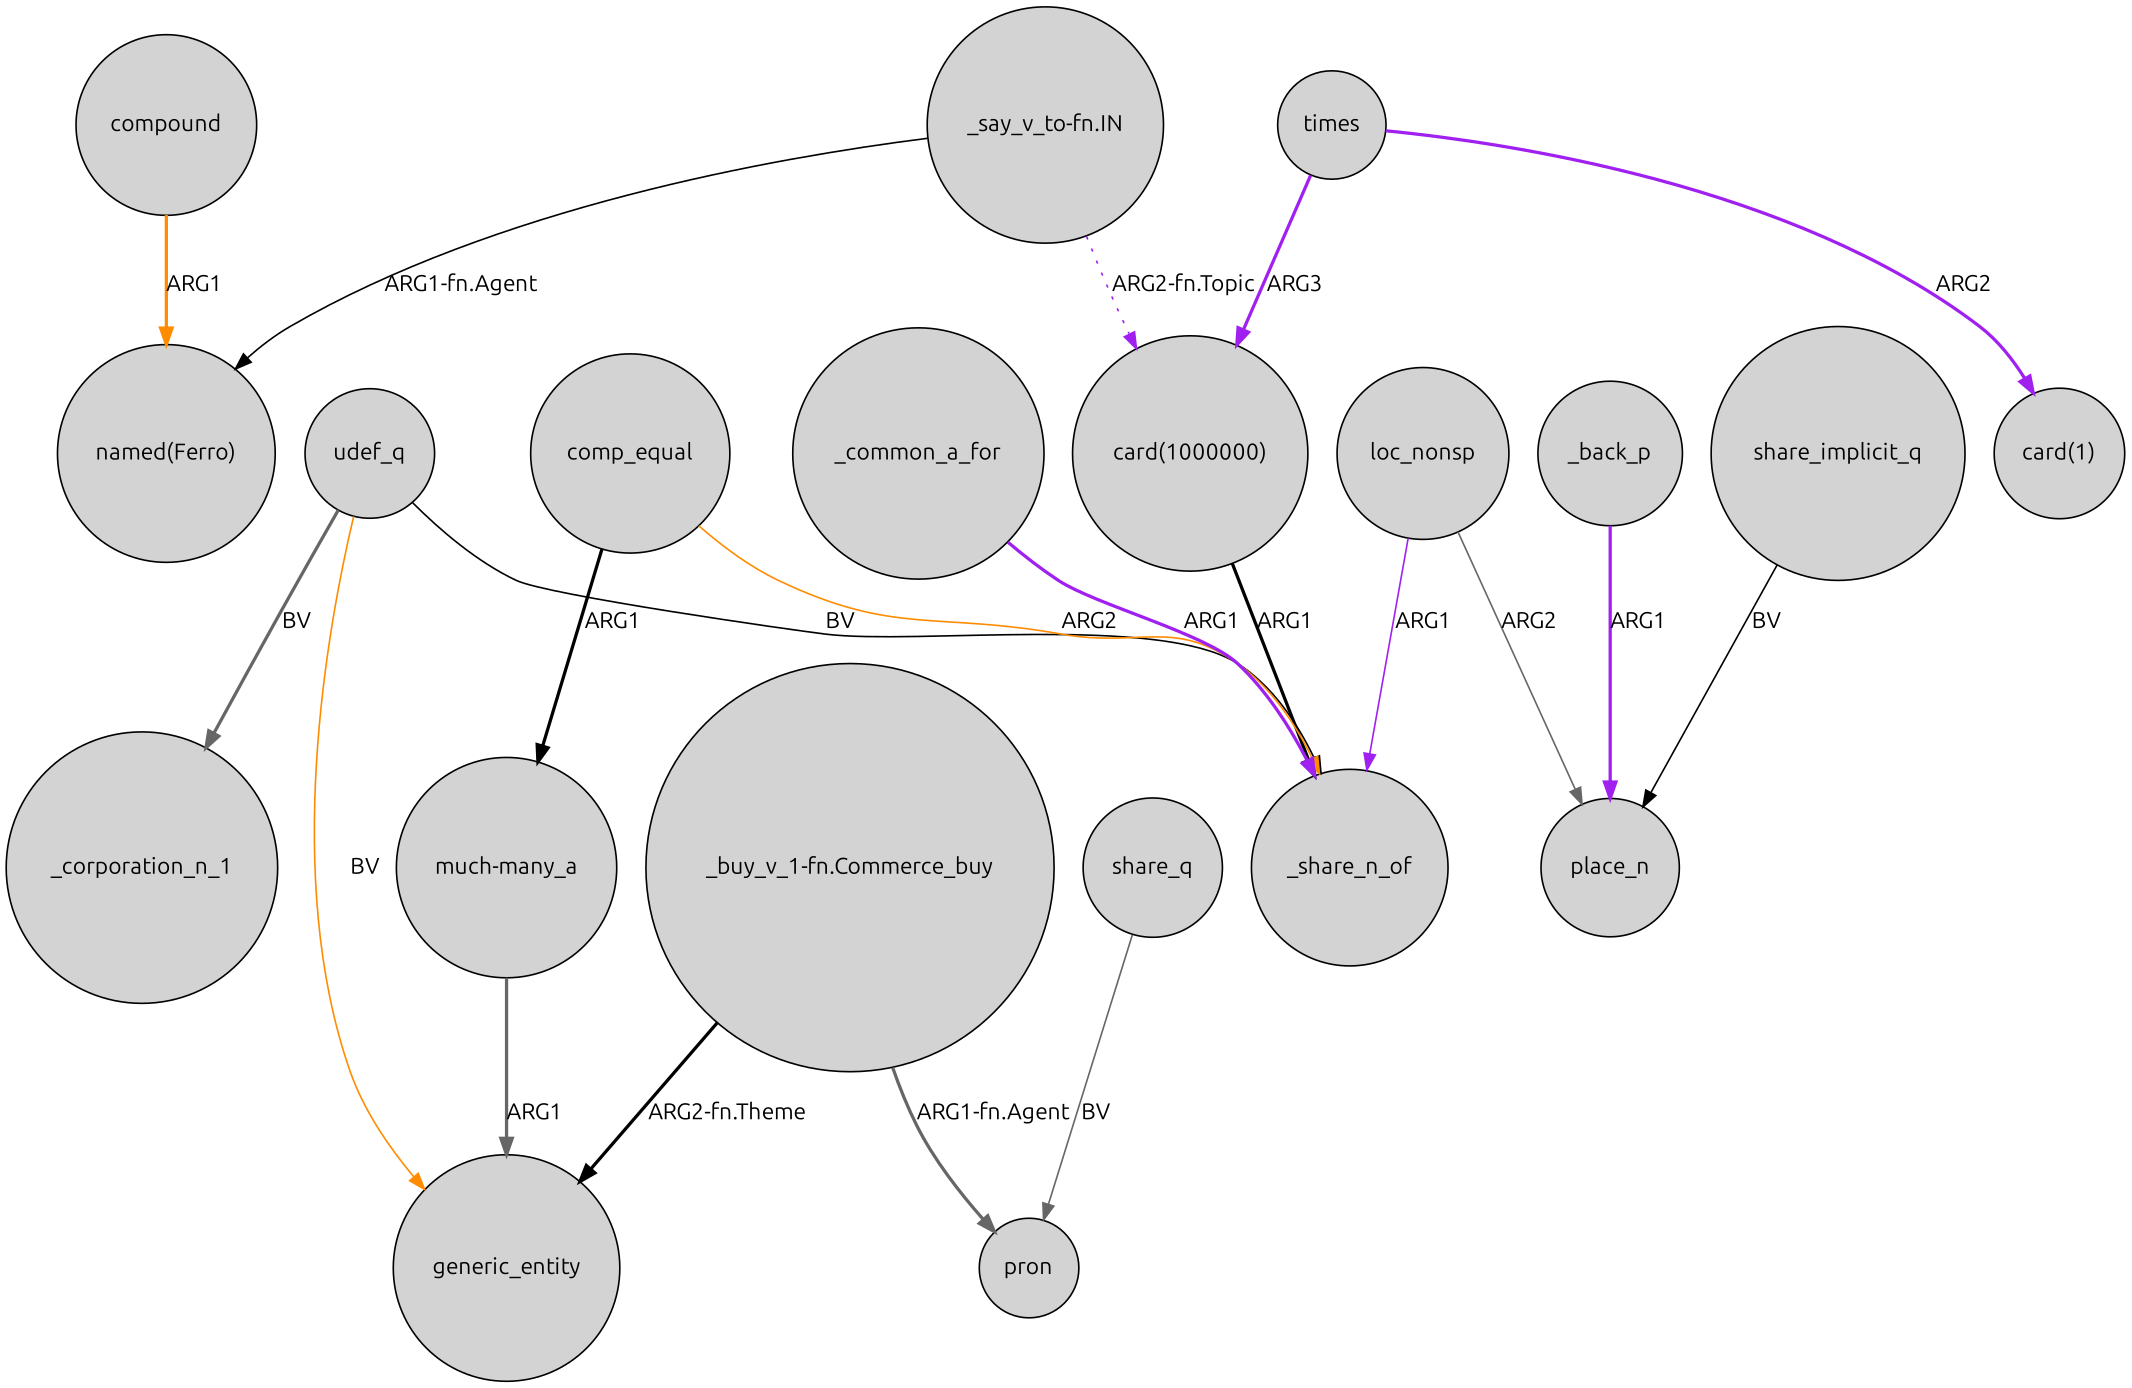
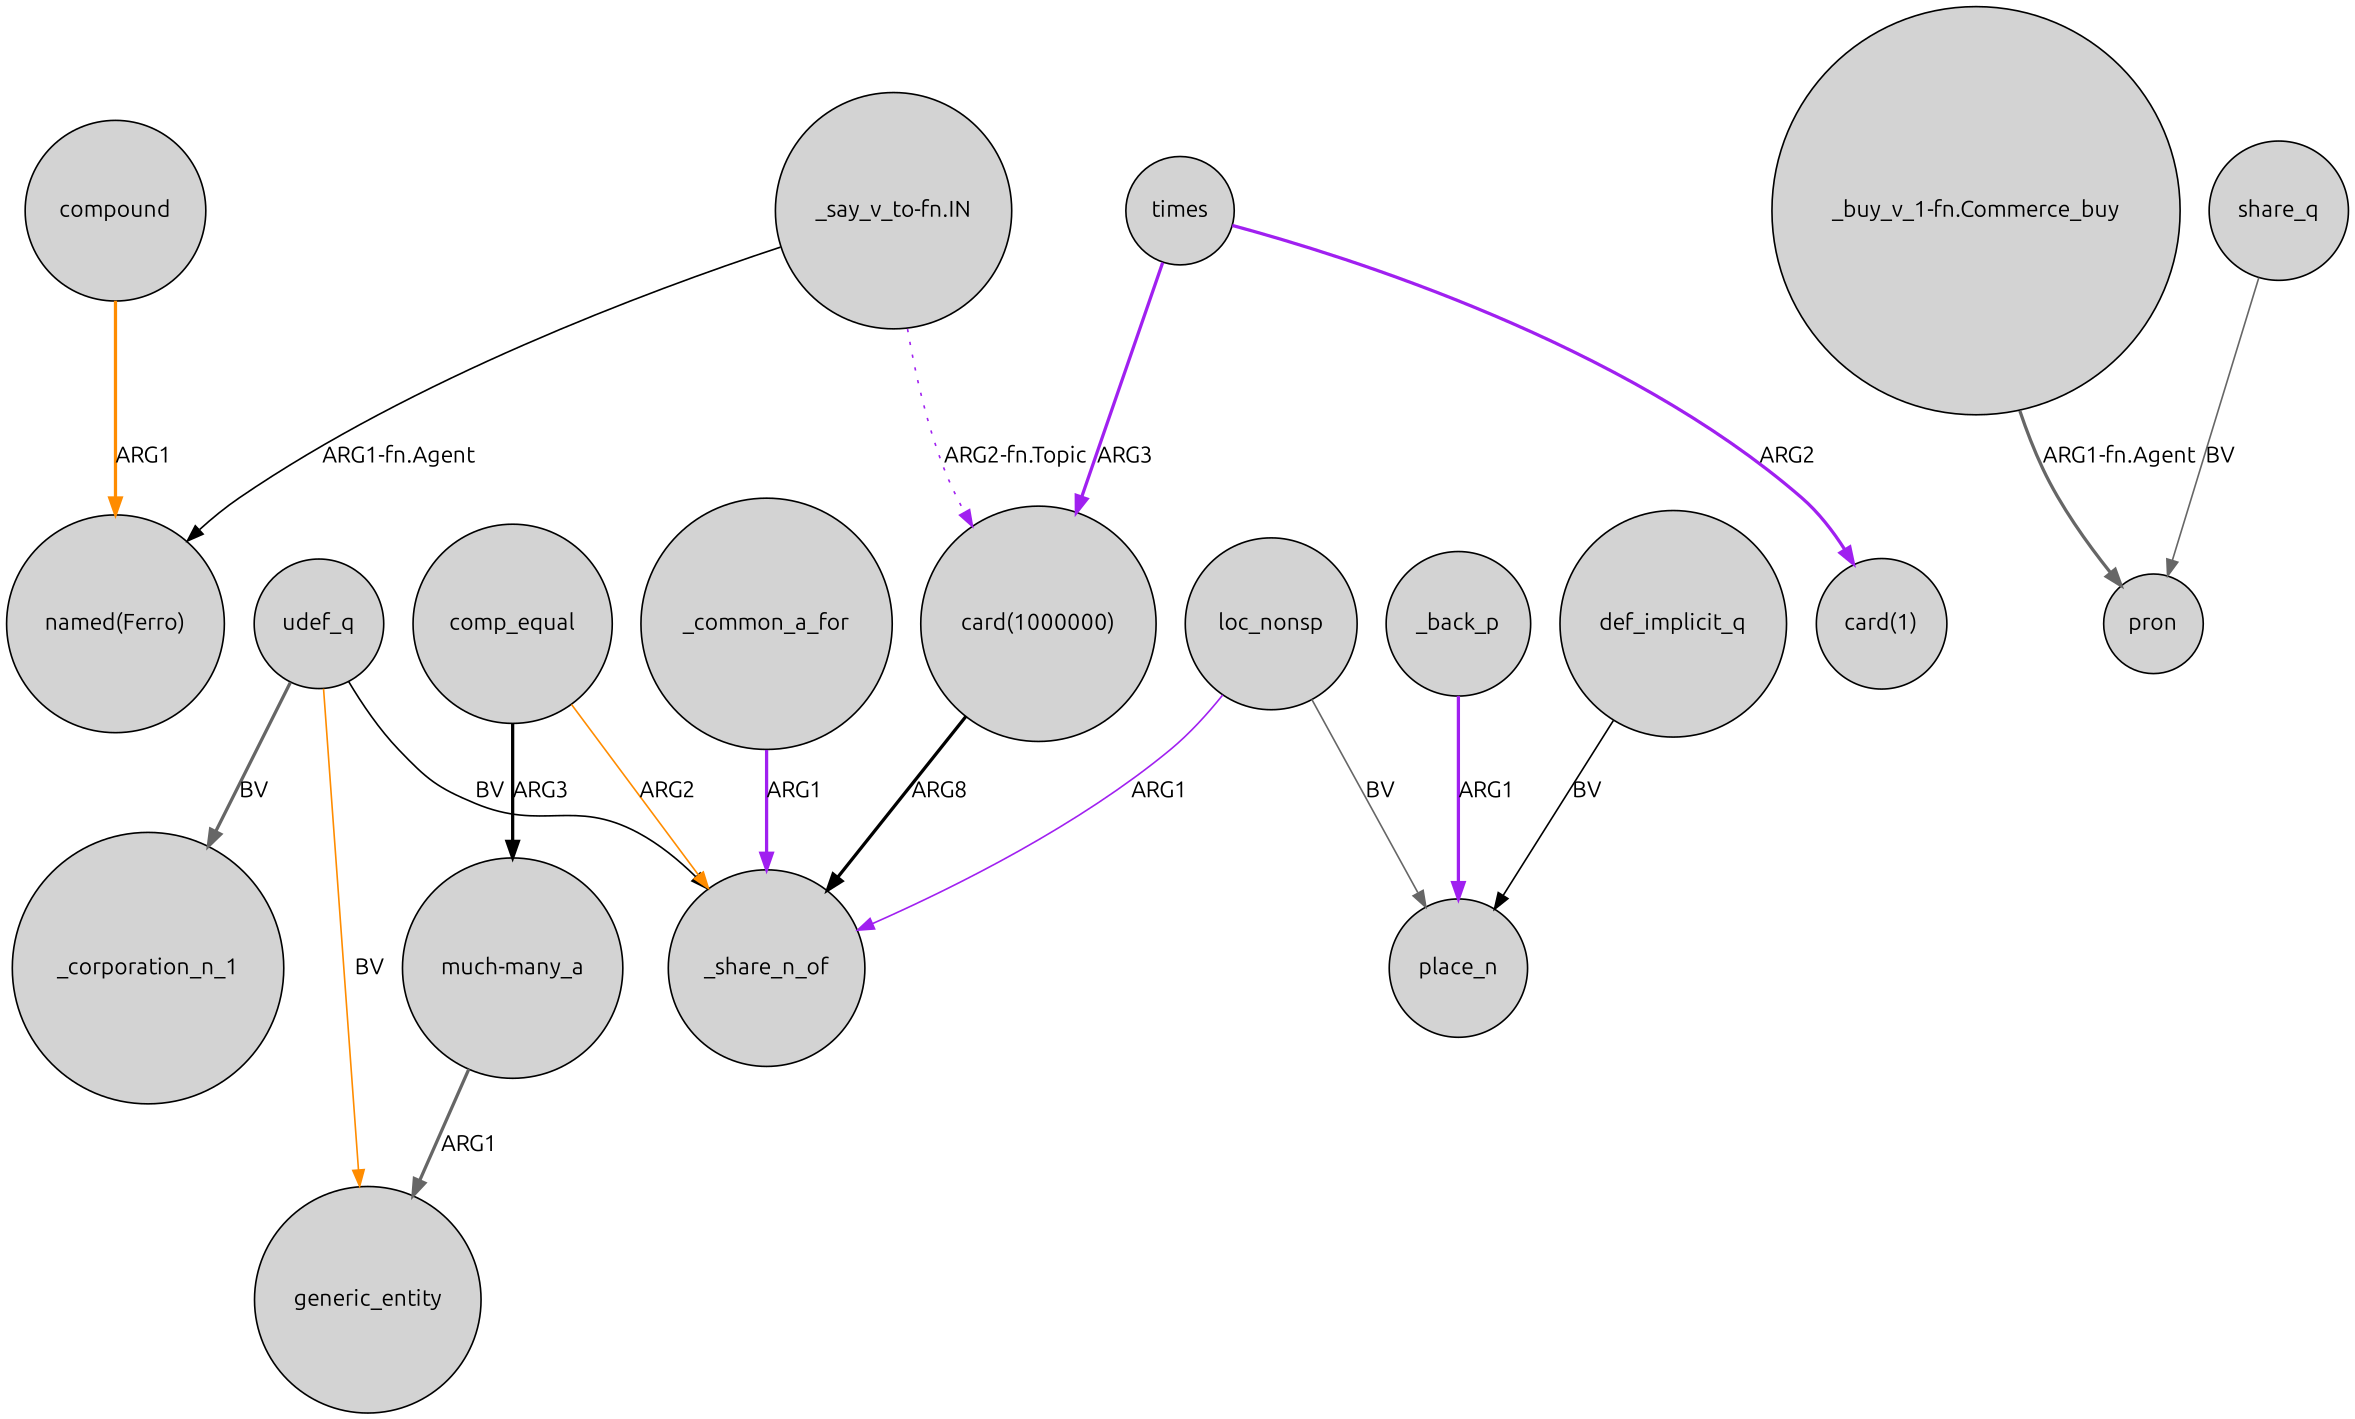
(1838, 453) -> (1673, 624)
(613, 622) -> (541, 791)
(1285, 622) -> (940, 791)
(1530, 622) -> (1381, 791)
(654, 1096) -> none
